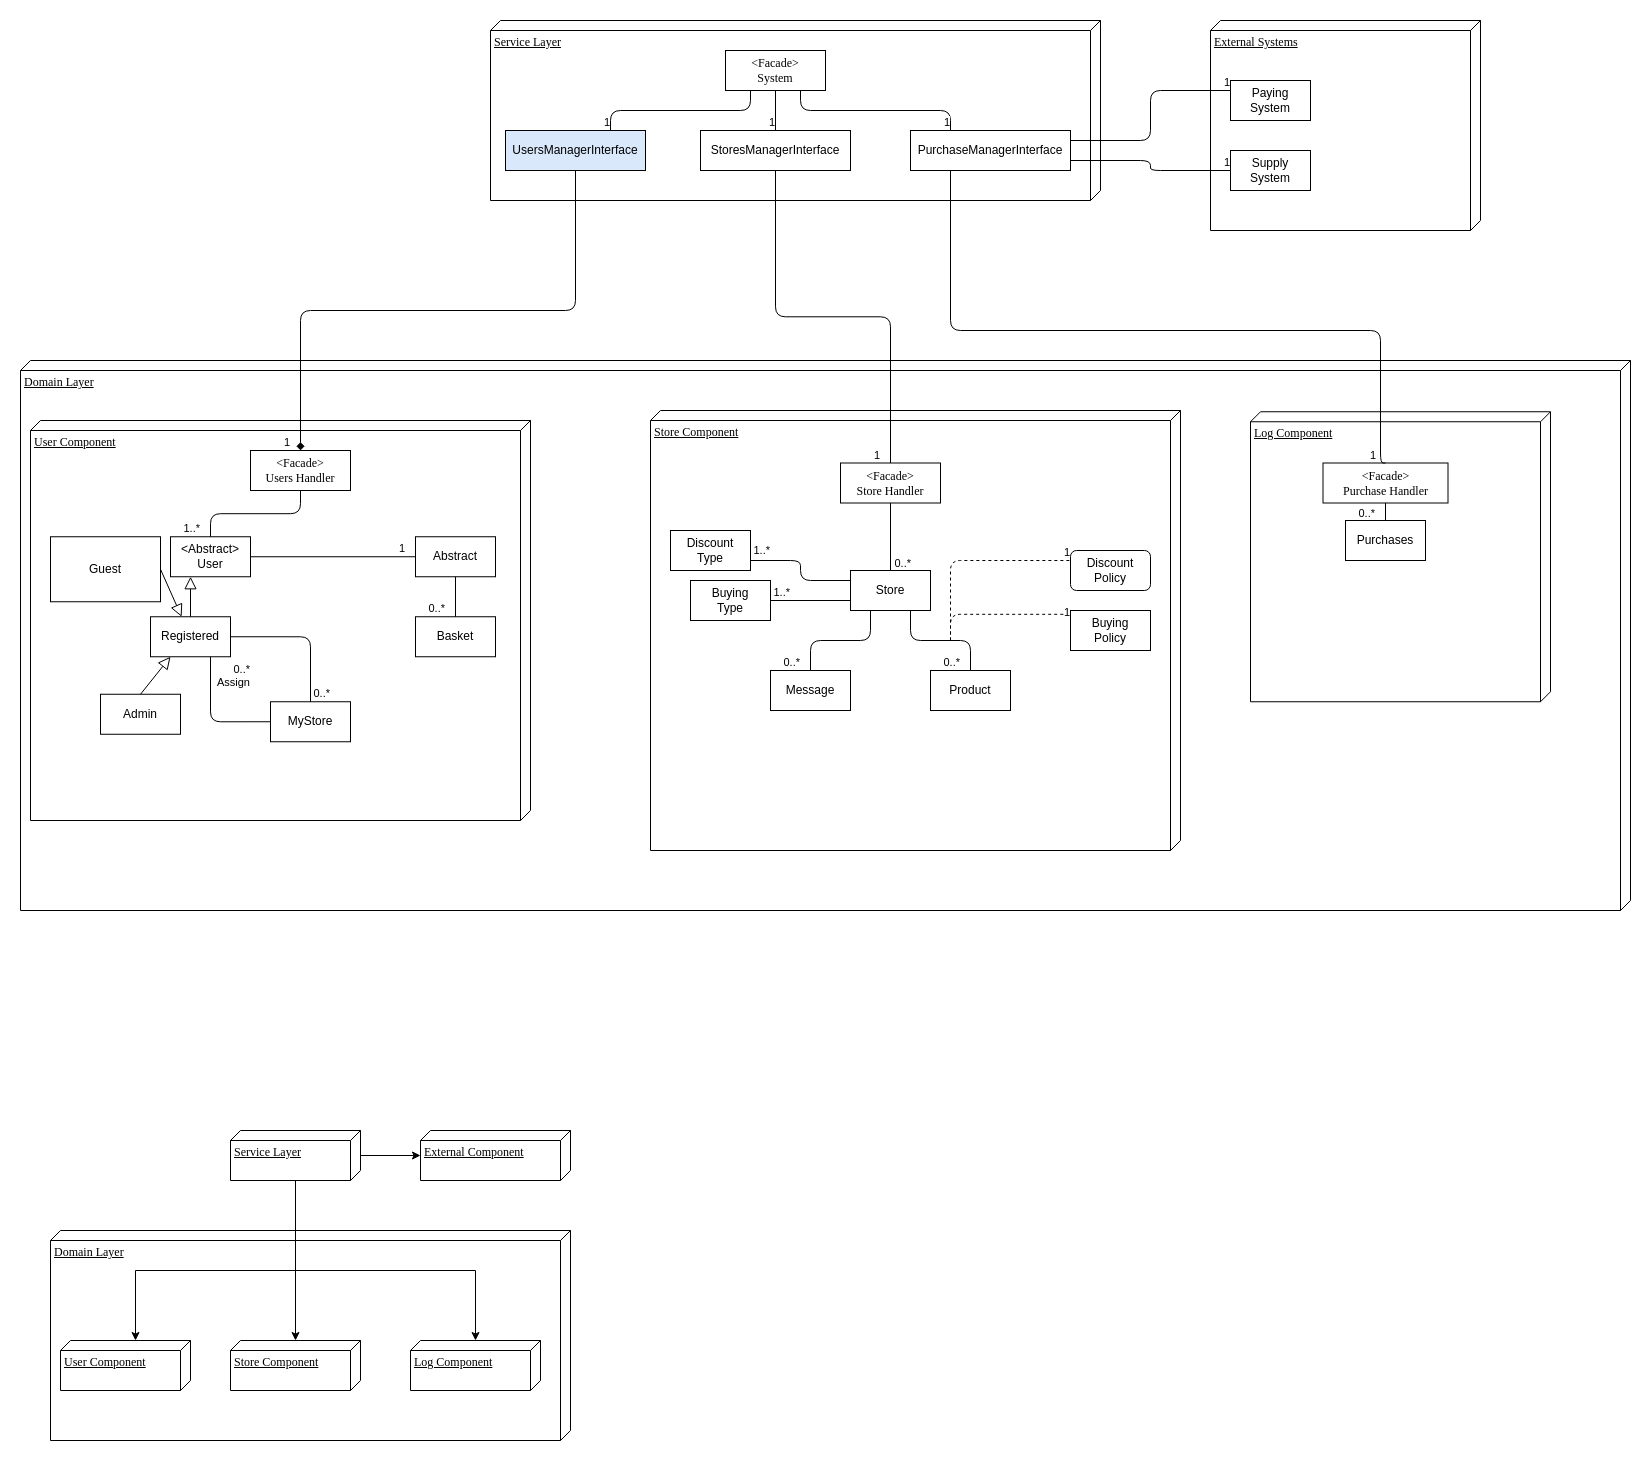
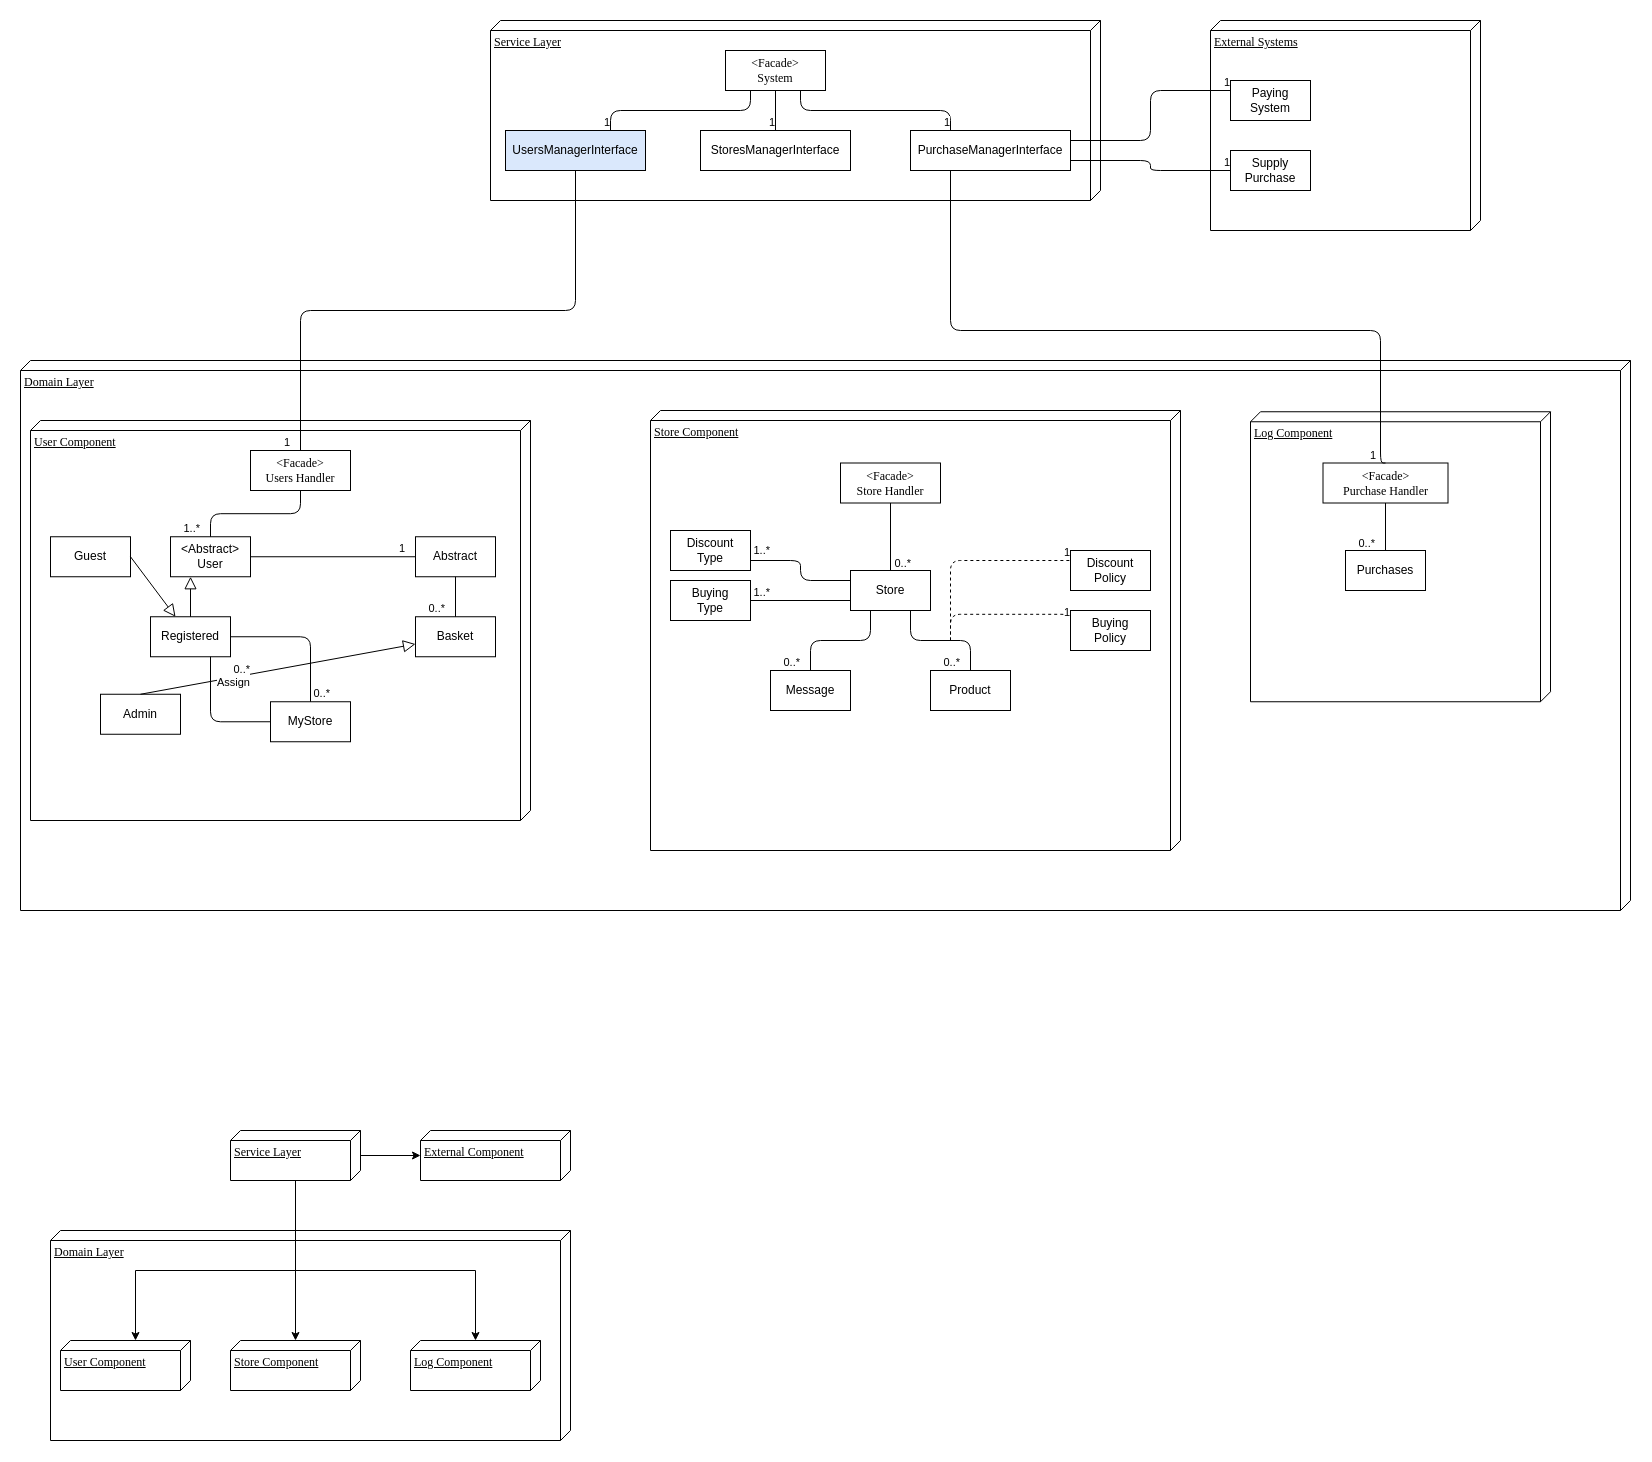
(1271, 171) -> (1271, 171)
(833, 317) -> none
(301, 442) -> (301, 446)
(1386, 541) -> (1386, 571)
(106, 569) -> (91, 557)
(1111, 571) -> (1111, 571)
(731, 601) -> (711, 601)
(151, 681) -> (326, 660)
